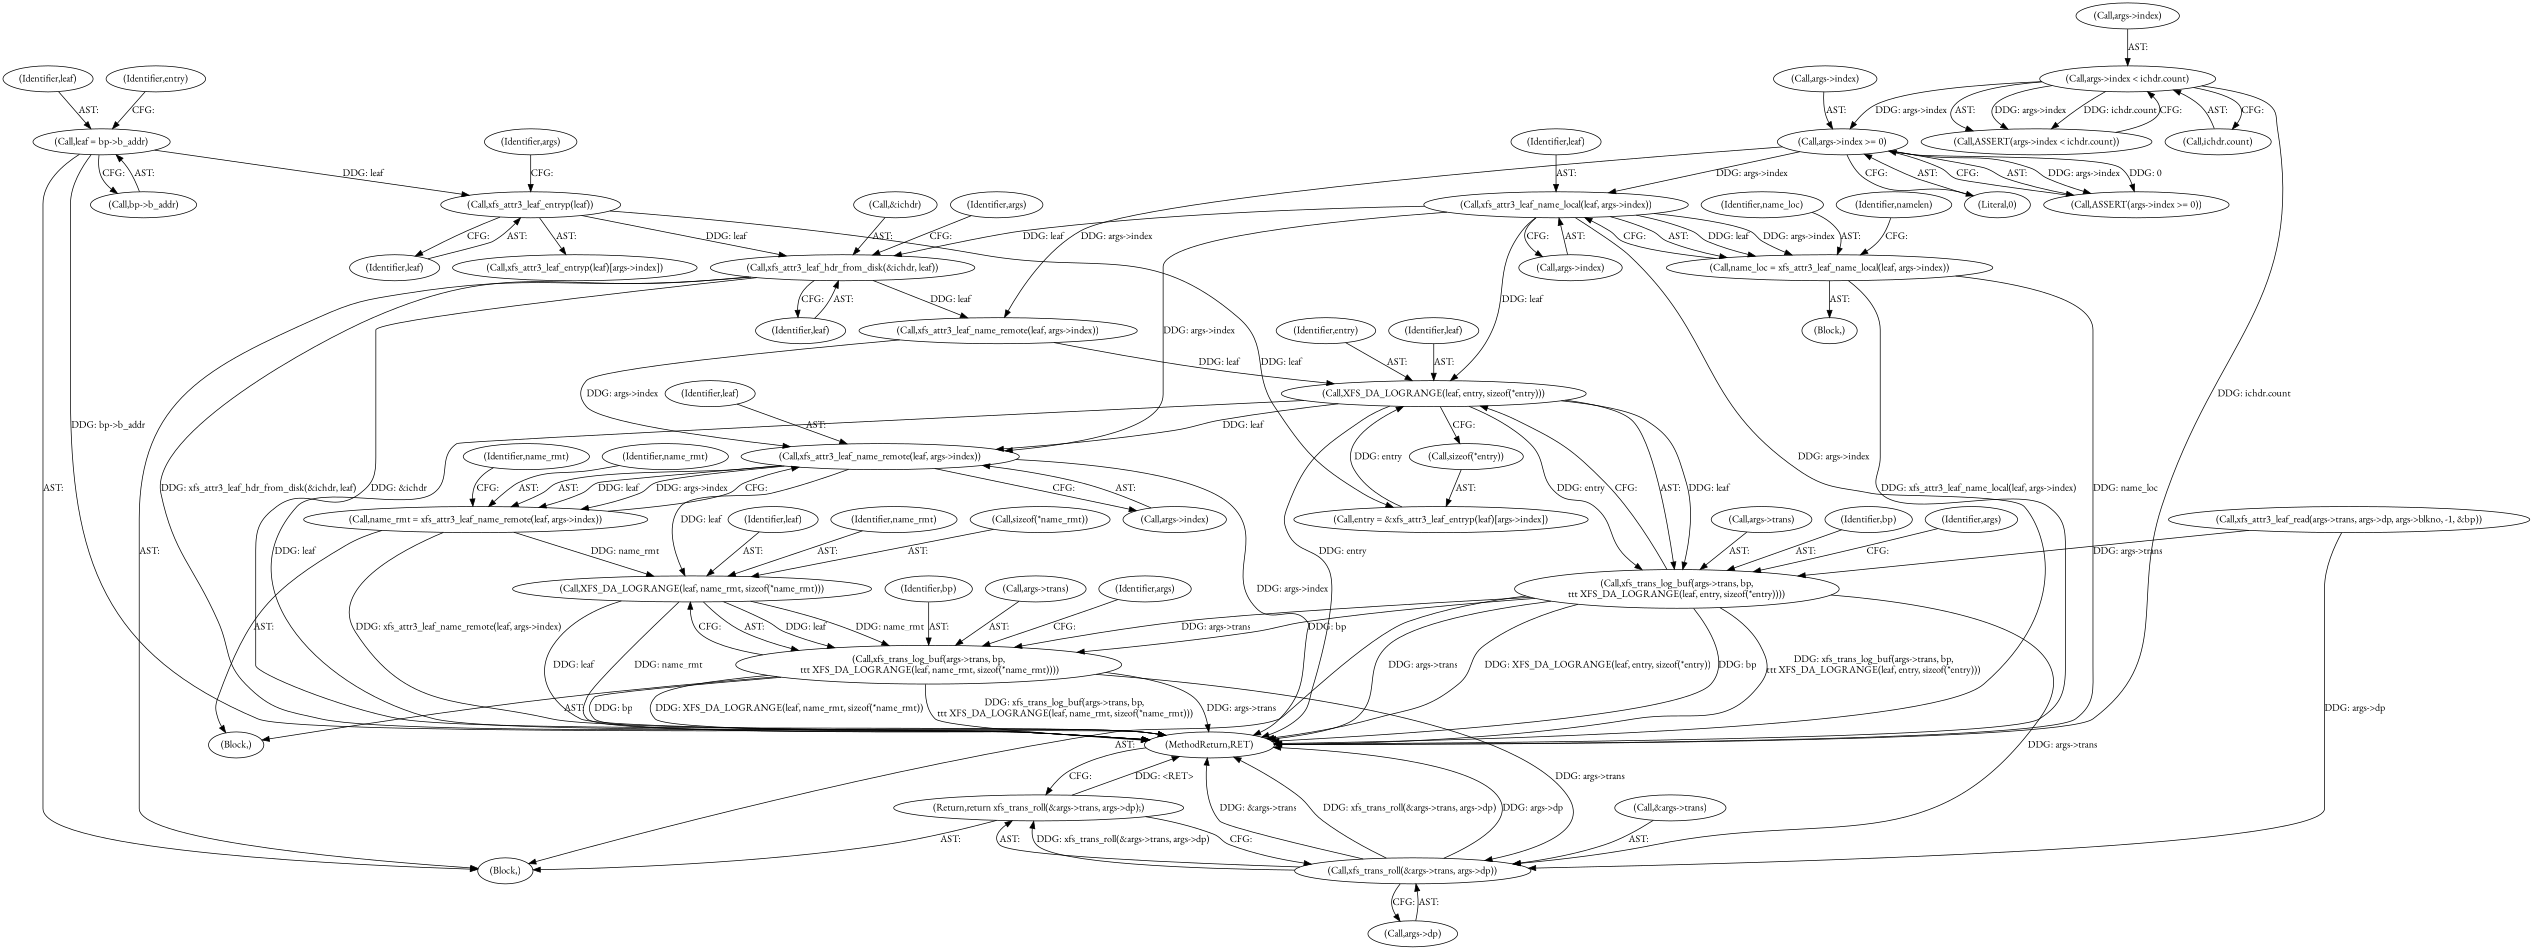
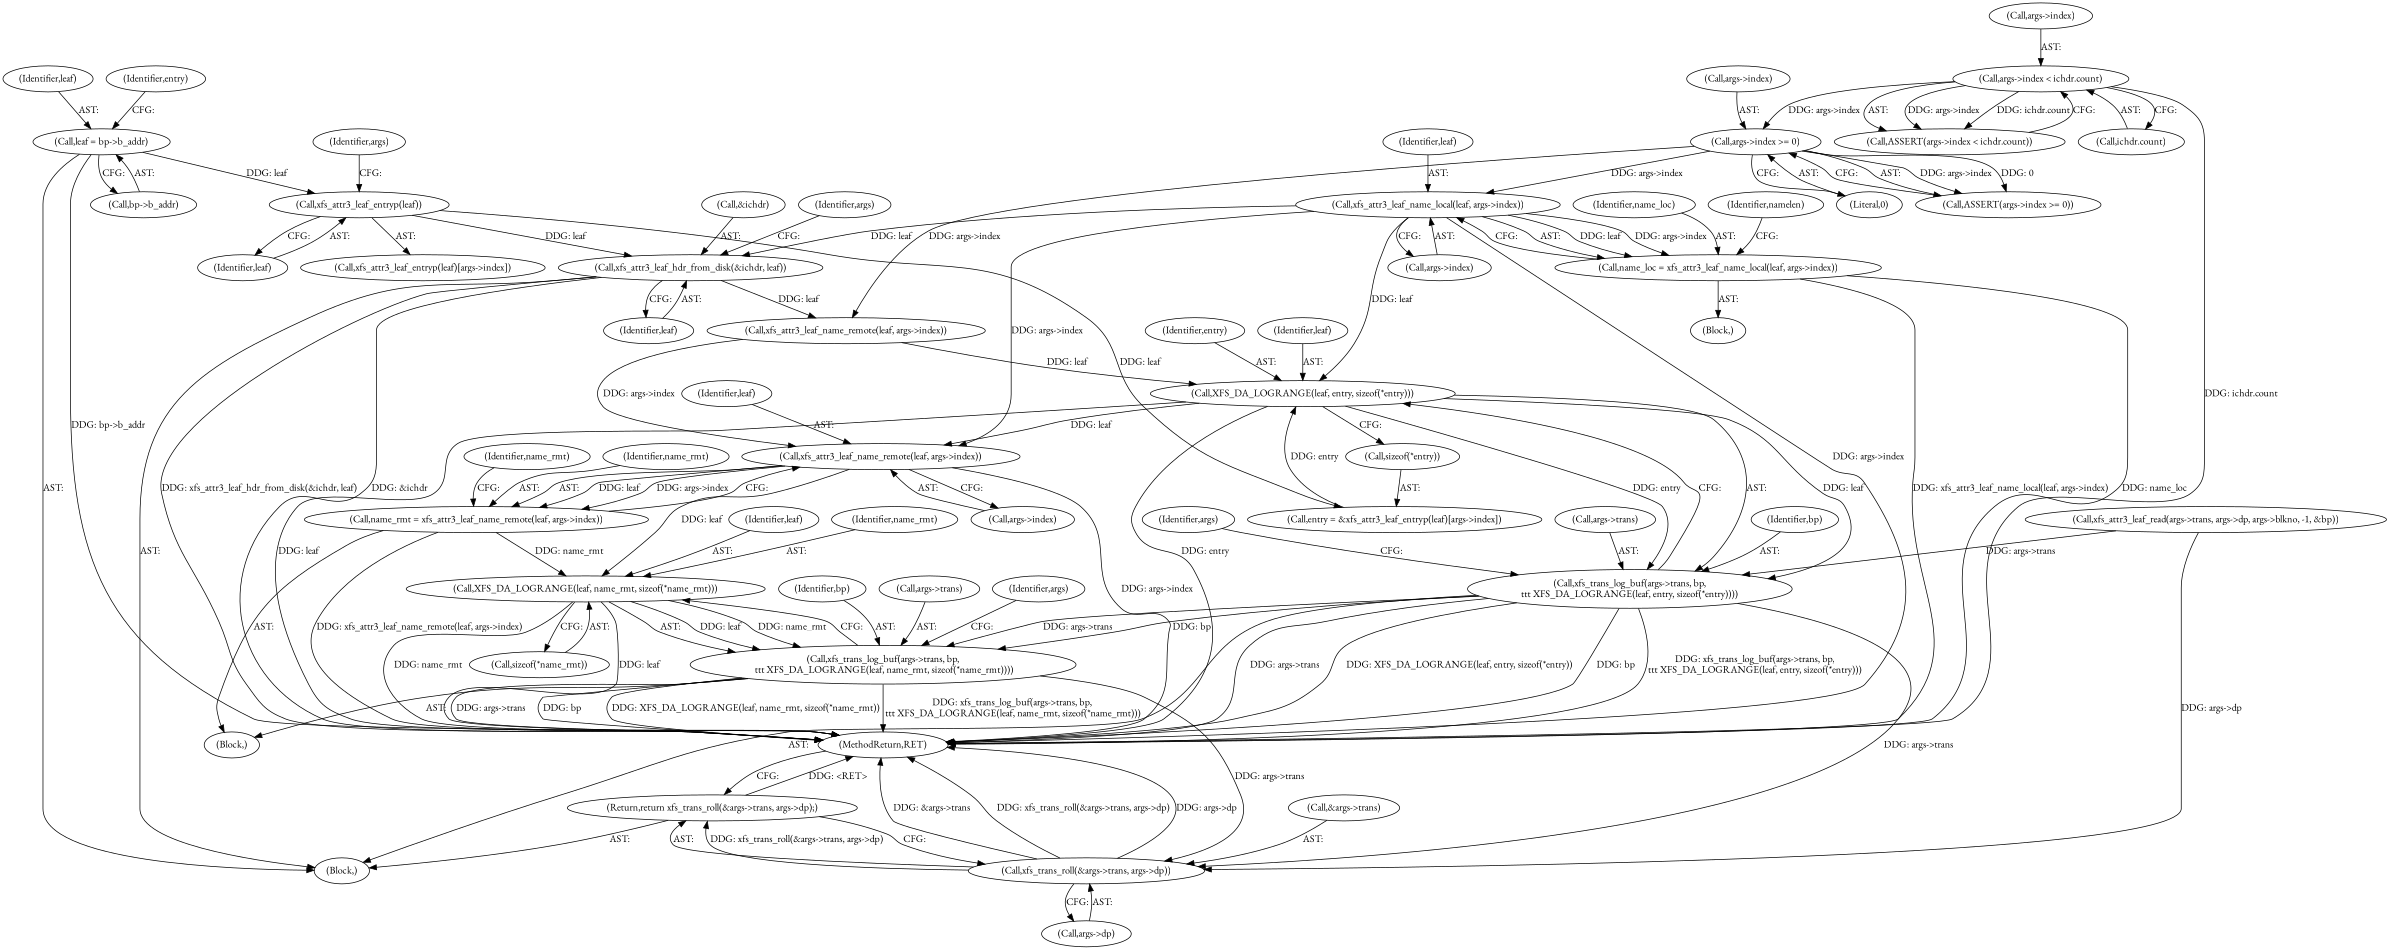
none -> (560, 623)
